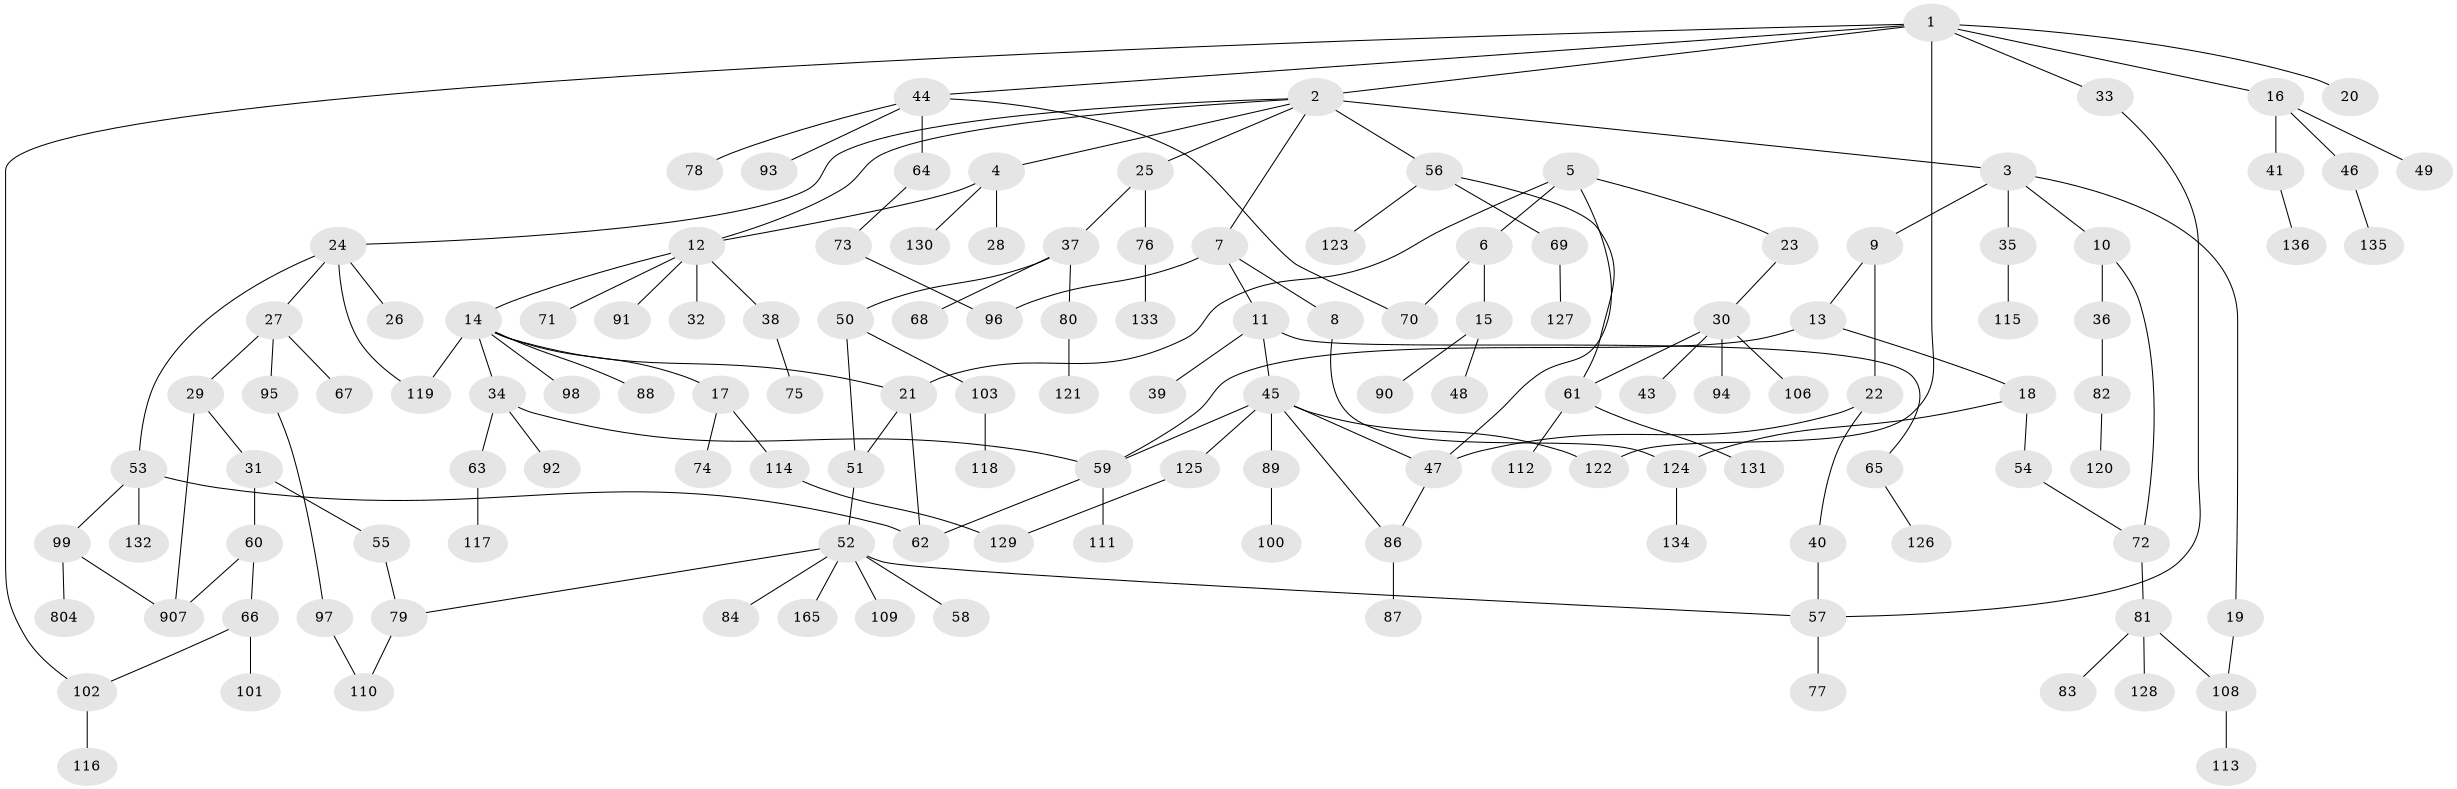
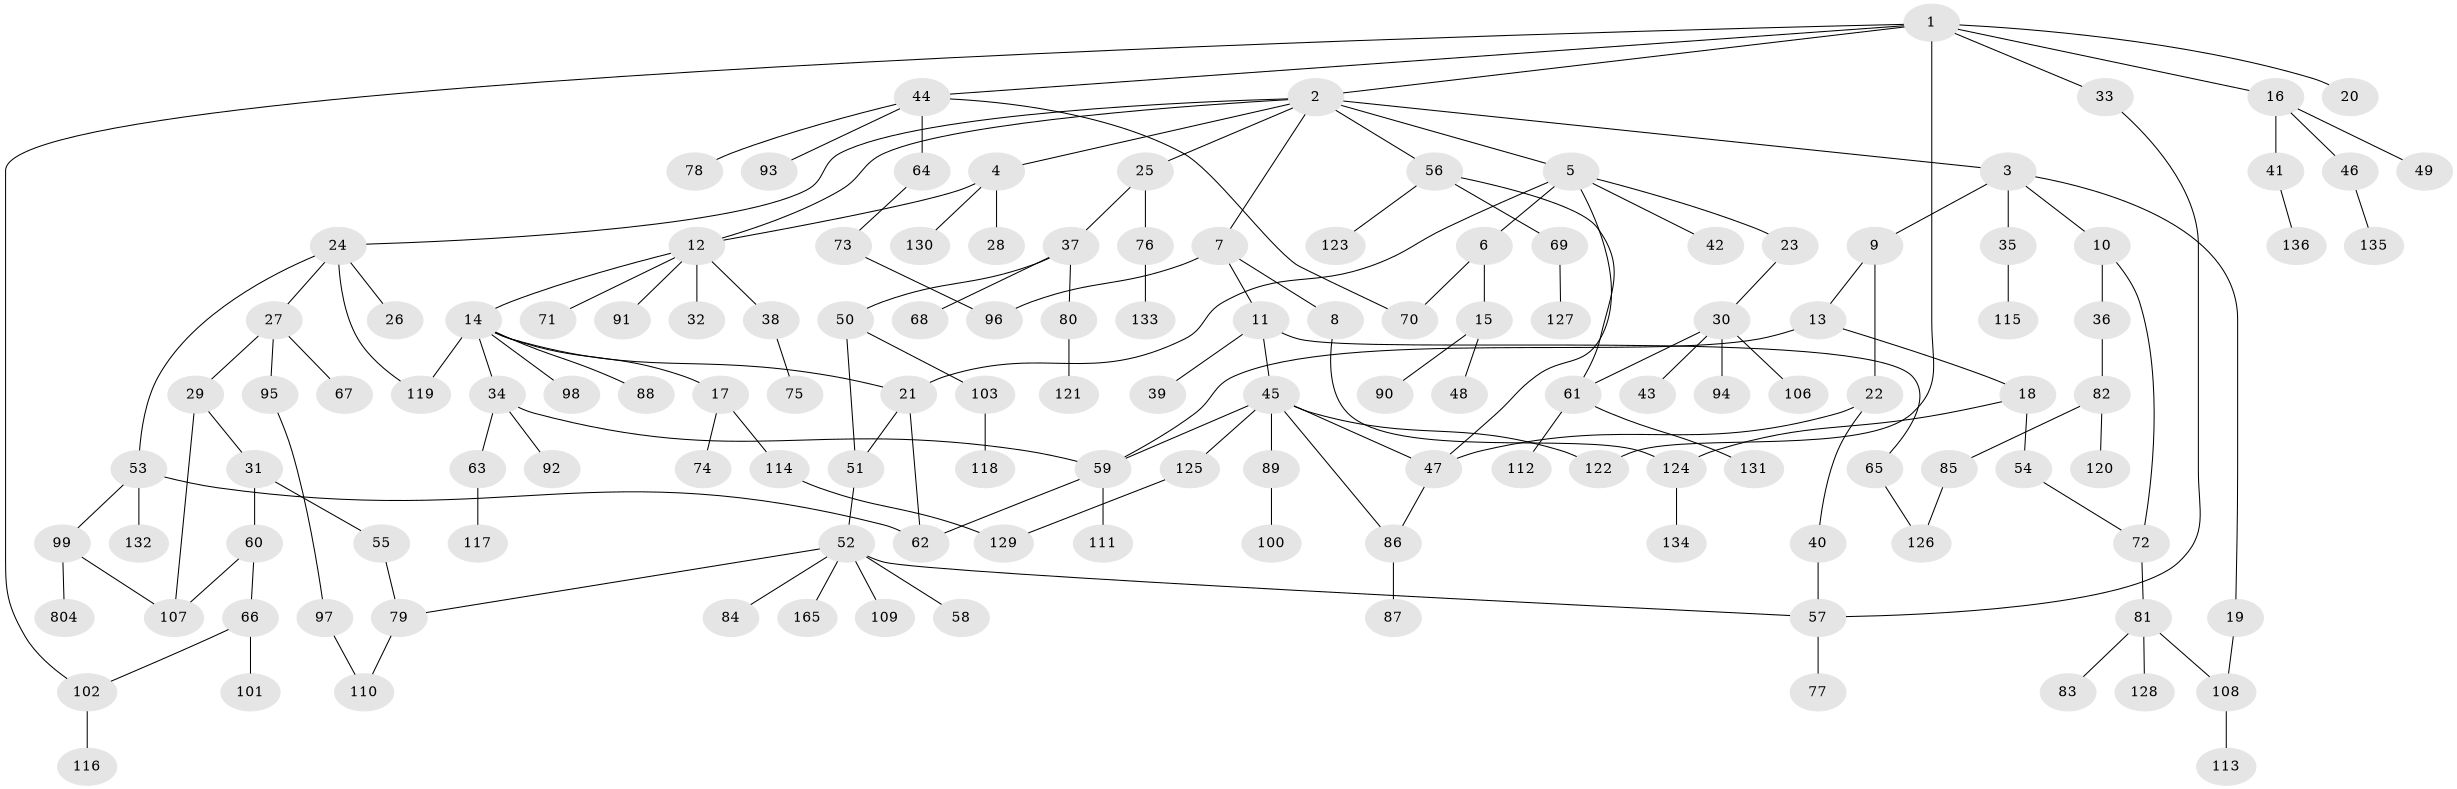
none -> (1444, 134)
none -> (1716, 246)
none -> (1949, 469)
(174, 618) -> (174, 618)
